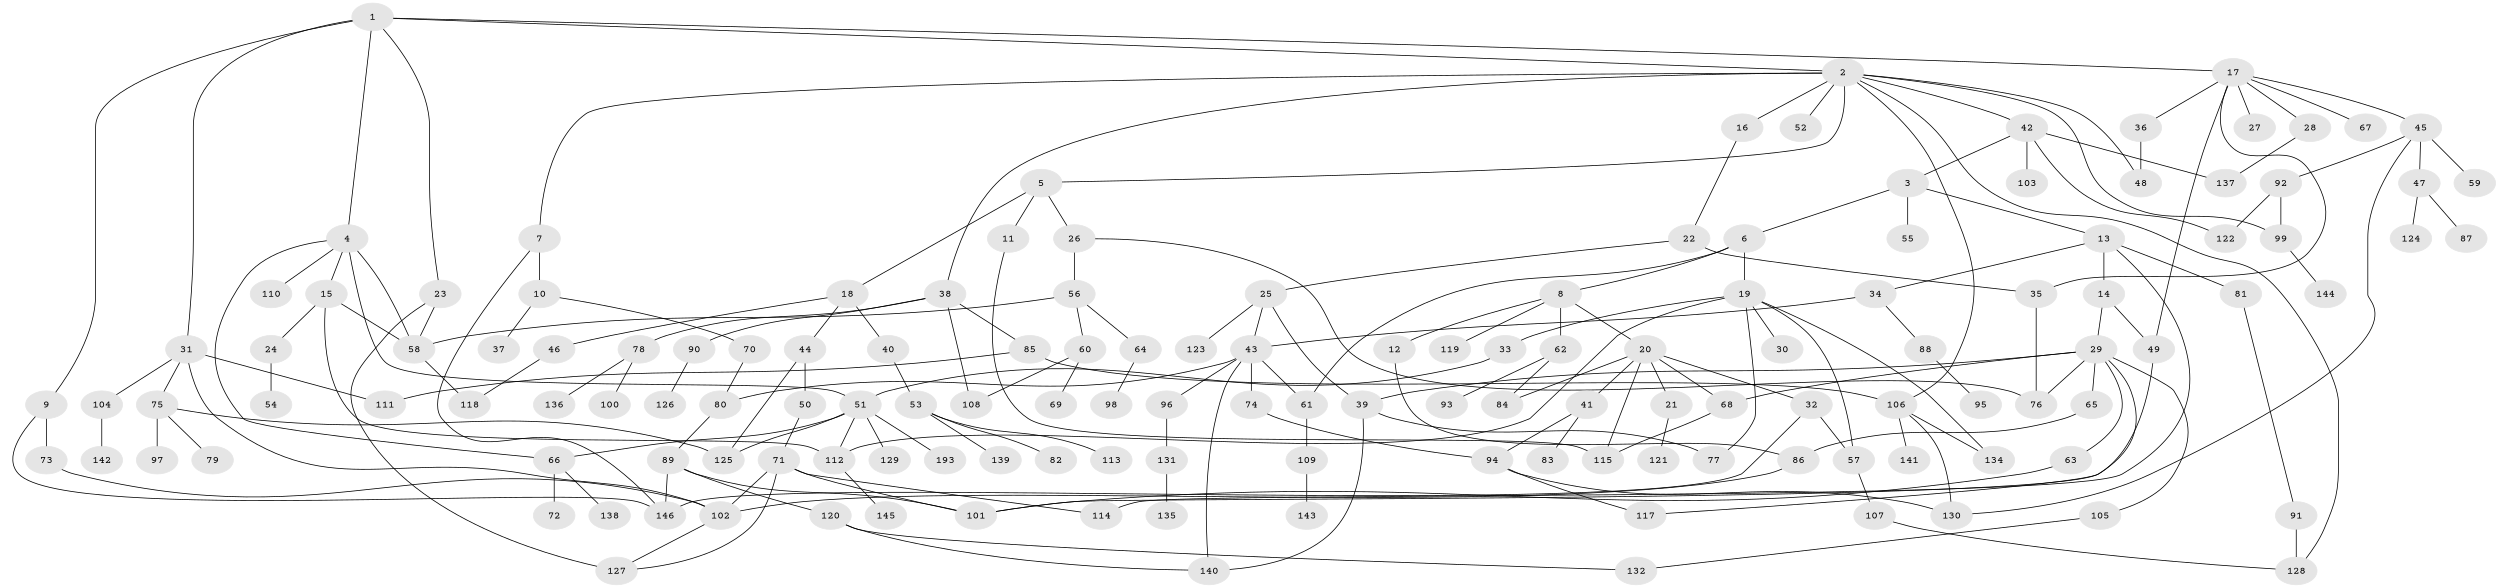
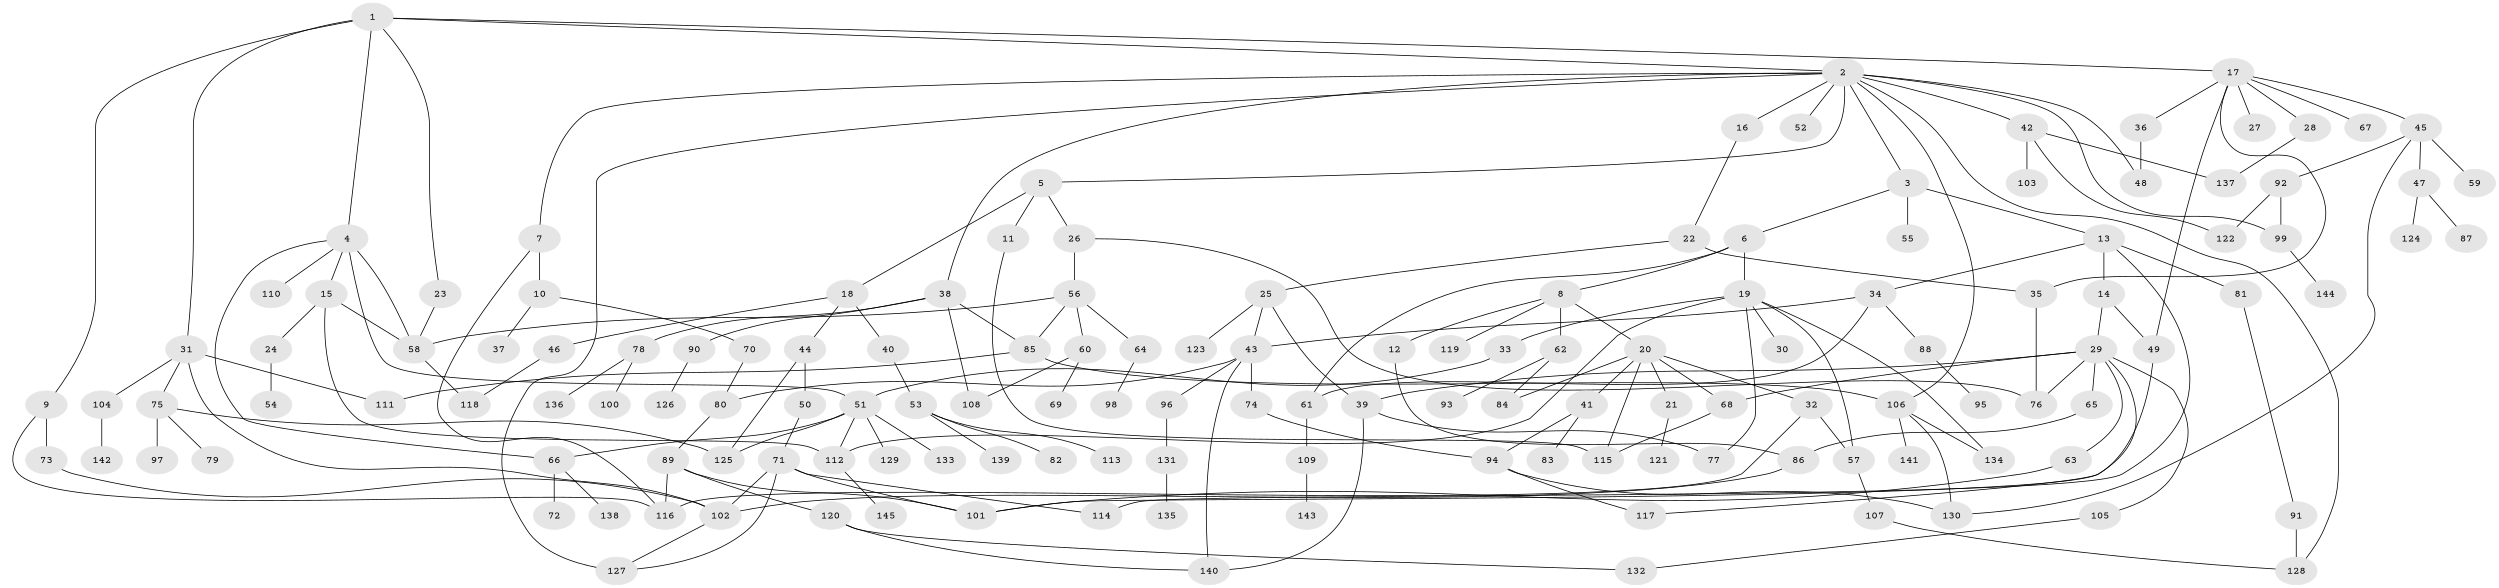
(1967, 155) -> (1875, 128)
none -> (1052, 322)
(1279, 377) -> (1607, 384)
(945, 460) -> (945, 460)
(402, 475) -> (966, 119)
(665, 516) -> (665, 516)
